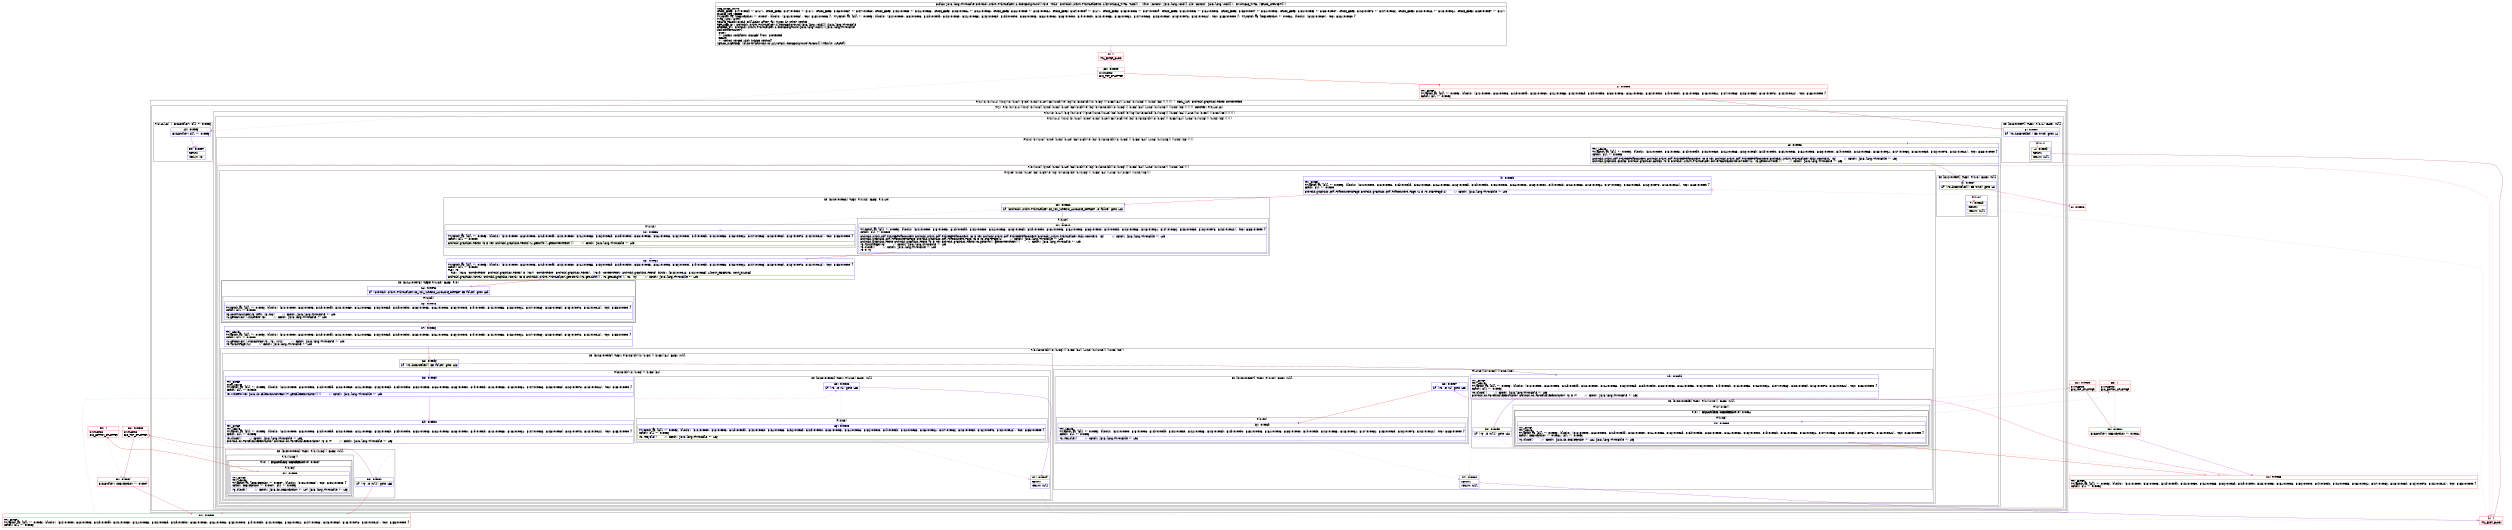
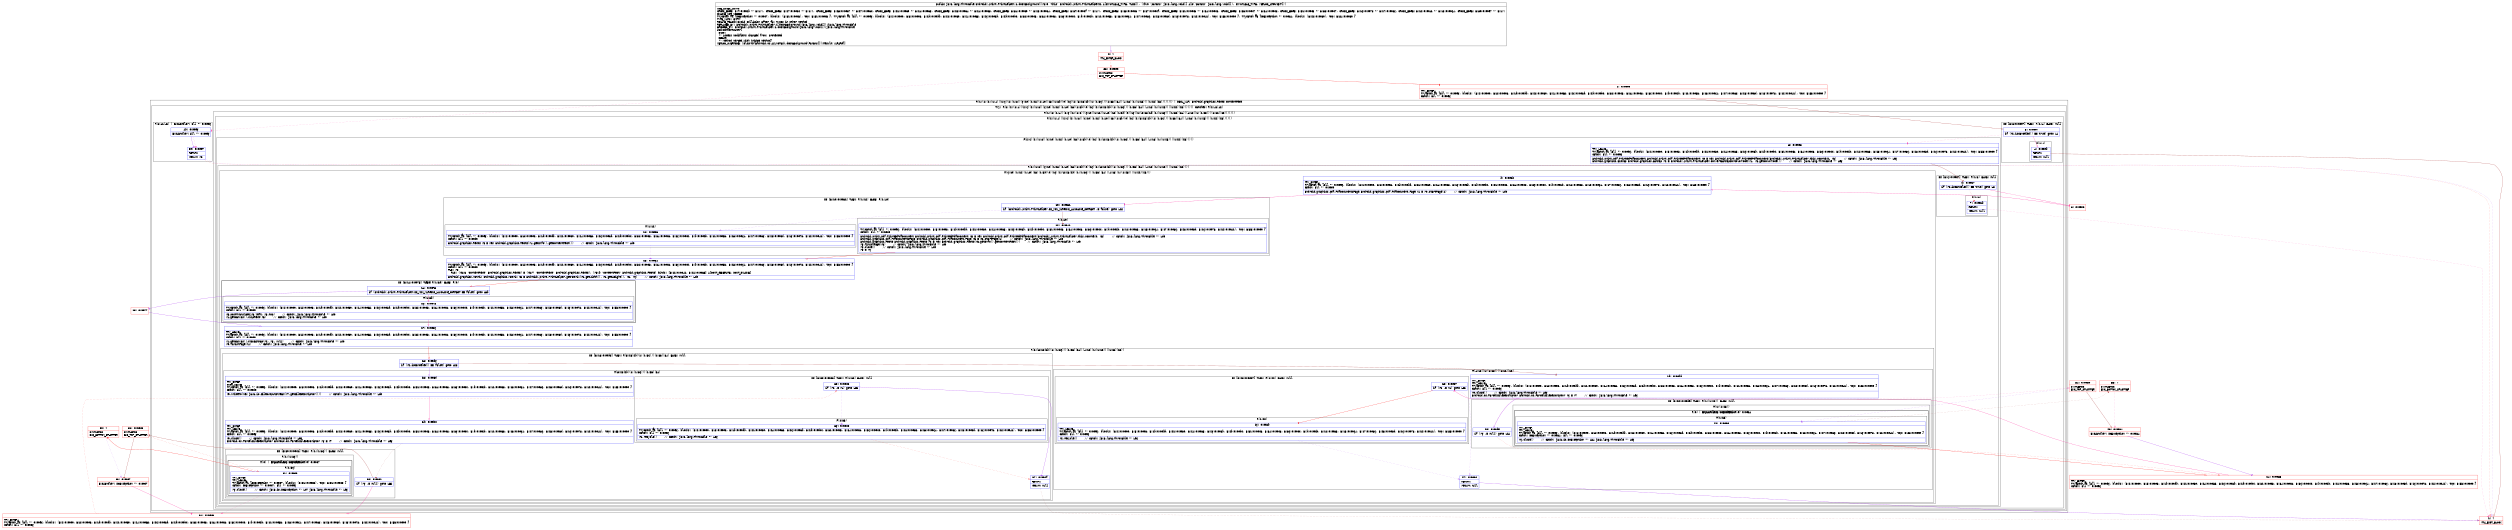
(1892, 193) -> (1892, 193)
none -> (140, 311)
